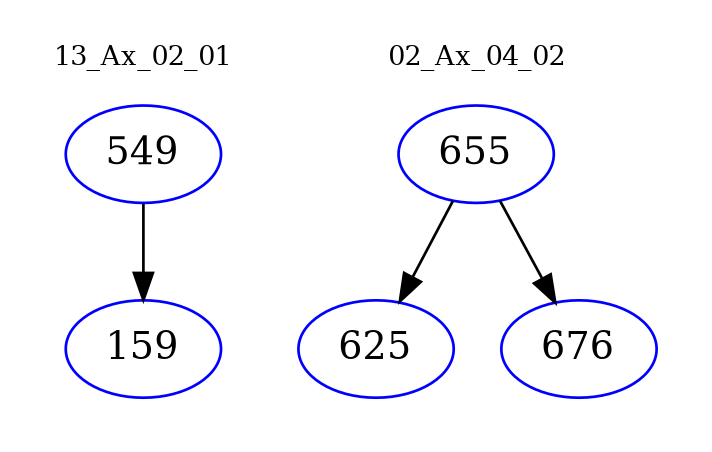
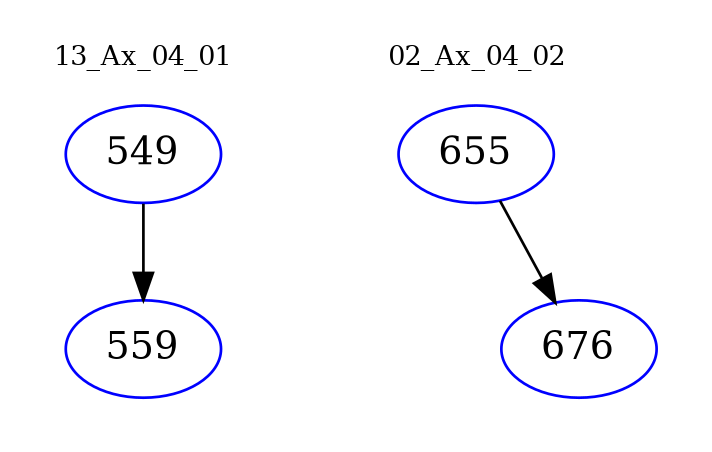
(143, 58) -> (143, 58)
(143, 349) -> (143, 349)
(376, 349) -> none
